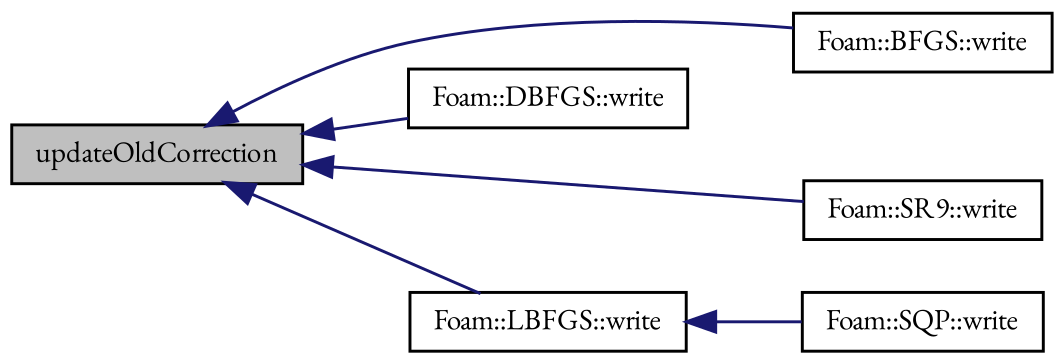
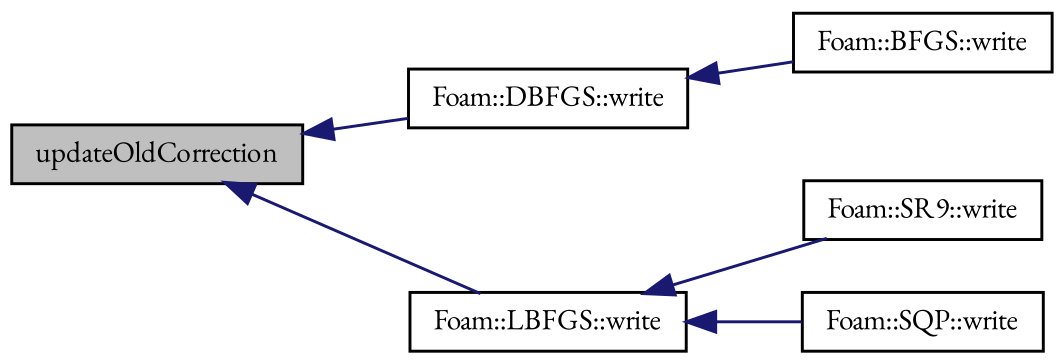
(506, 28) -> (756, 67)
(568, 184) -> (750, 262)
